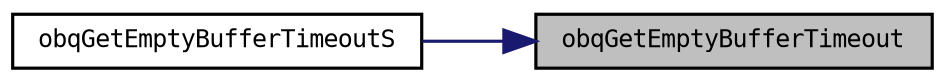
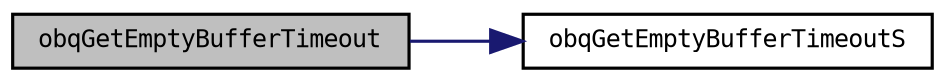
(463, 41) -> (450, 41)
